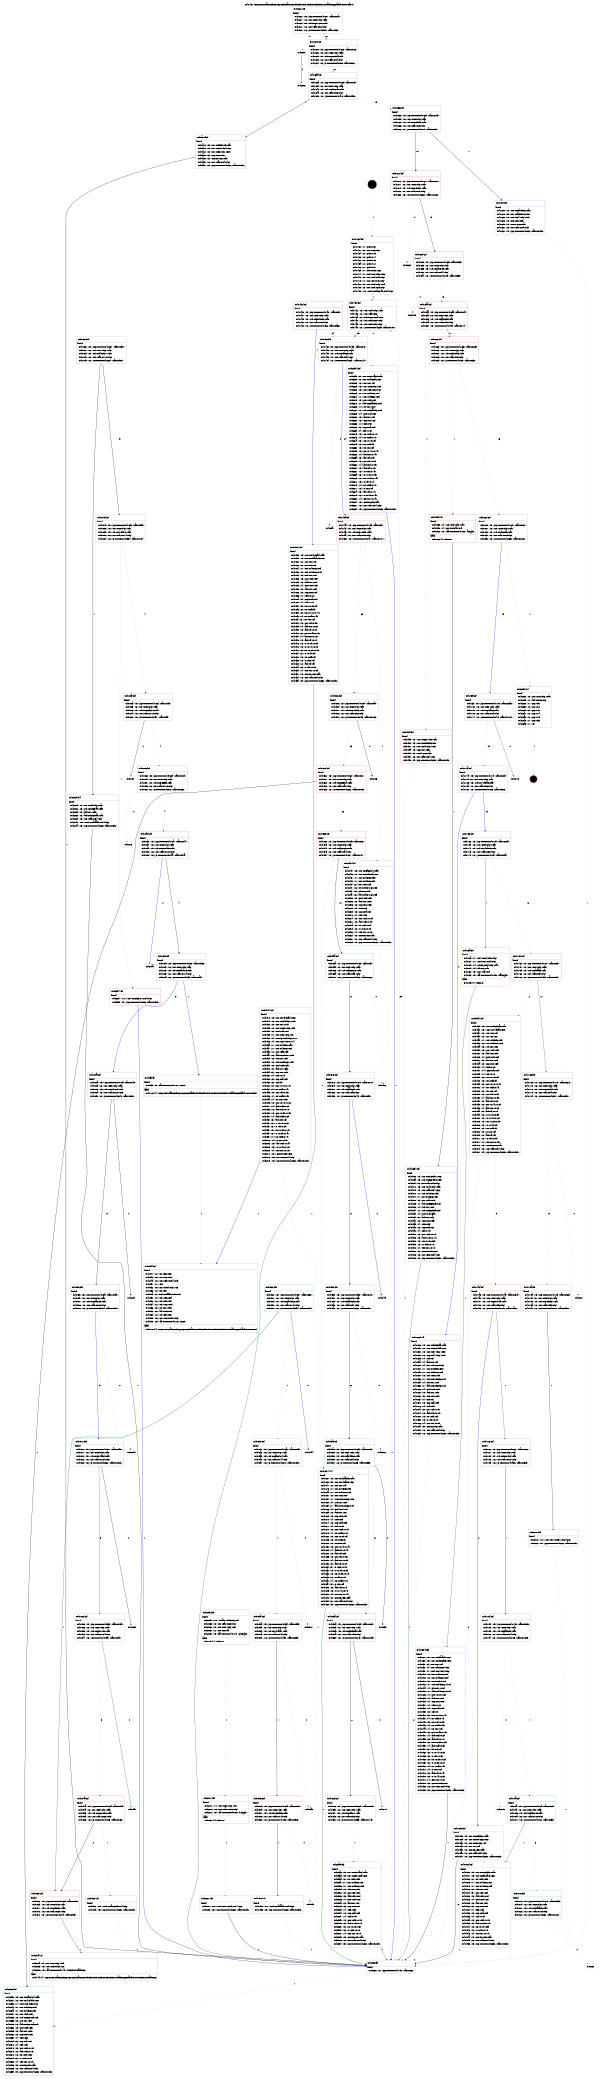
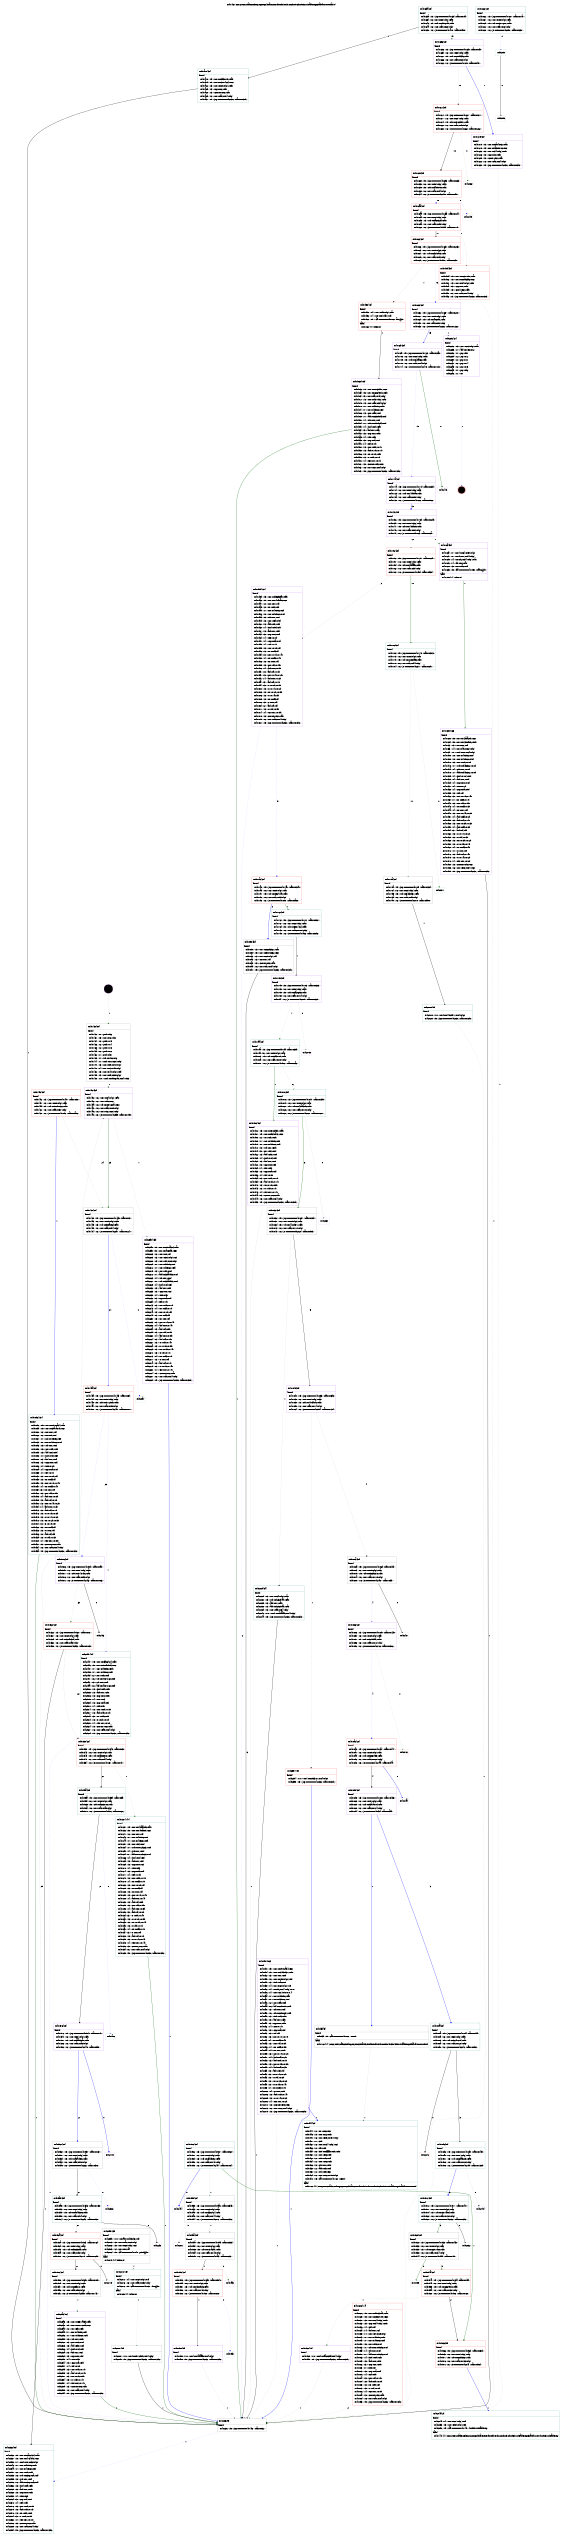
(333, 53) -> none
(416, 151) -> (458, 85)
(93, 579) -> (283, 1410)
(486, 903) -> (434, 540)
(458, 1062) -> none
none -> (303, 1162)
